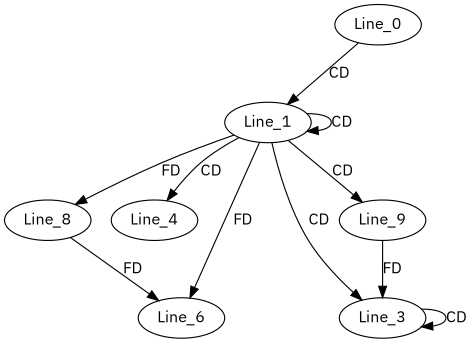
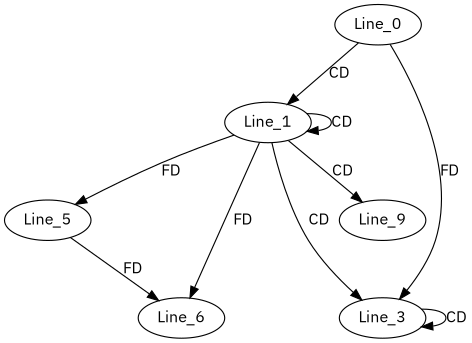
(48, 220) -> (48, 220)
(154, 220) -> none
(383, 263) -> (438, 167)
